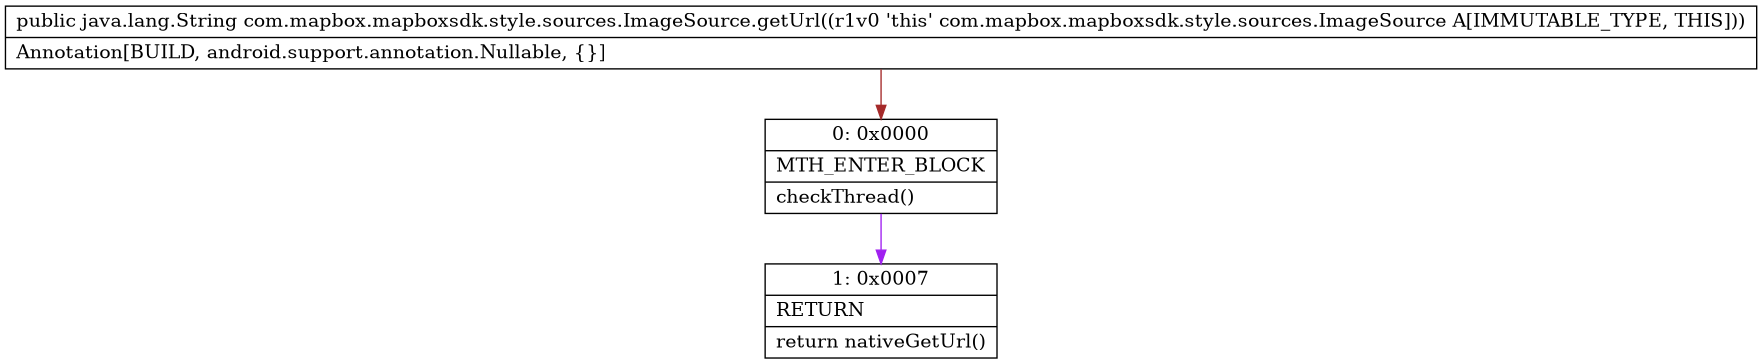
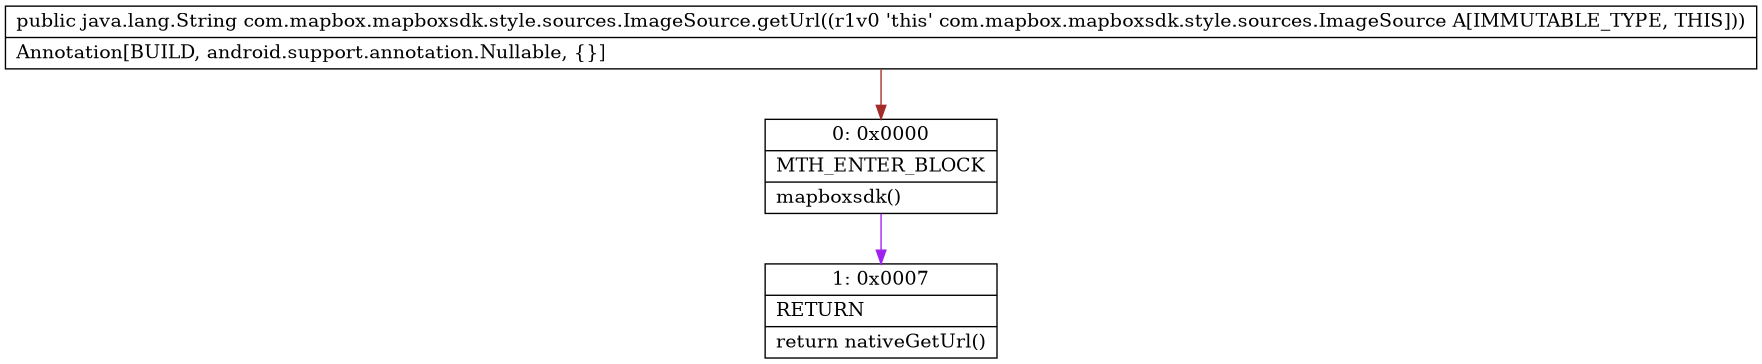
(846, 197) -> (839, 197)
